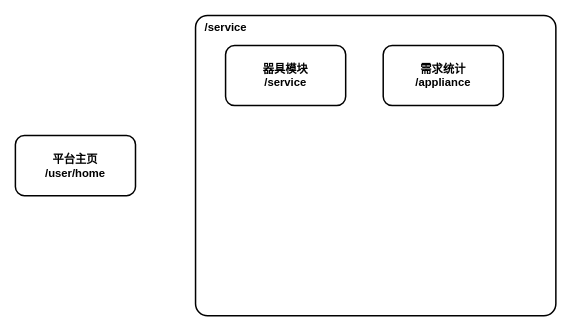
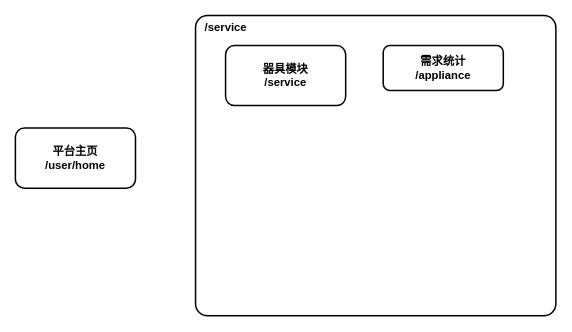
(443, 75) -> (443, 68)
(75, 165) -> (75, 158)
